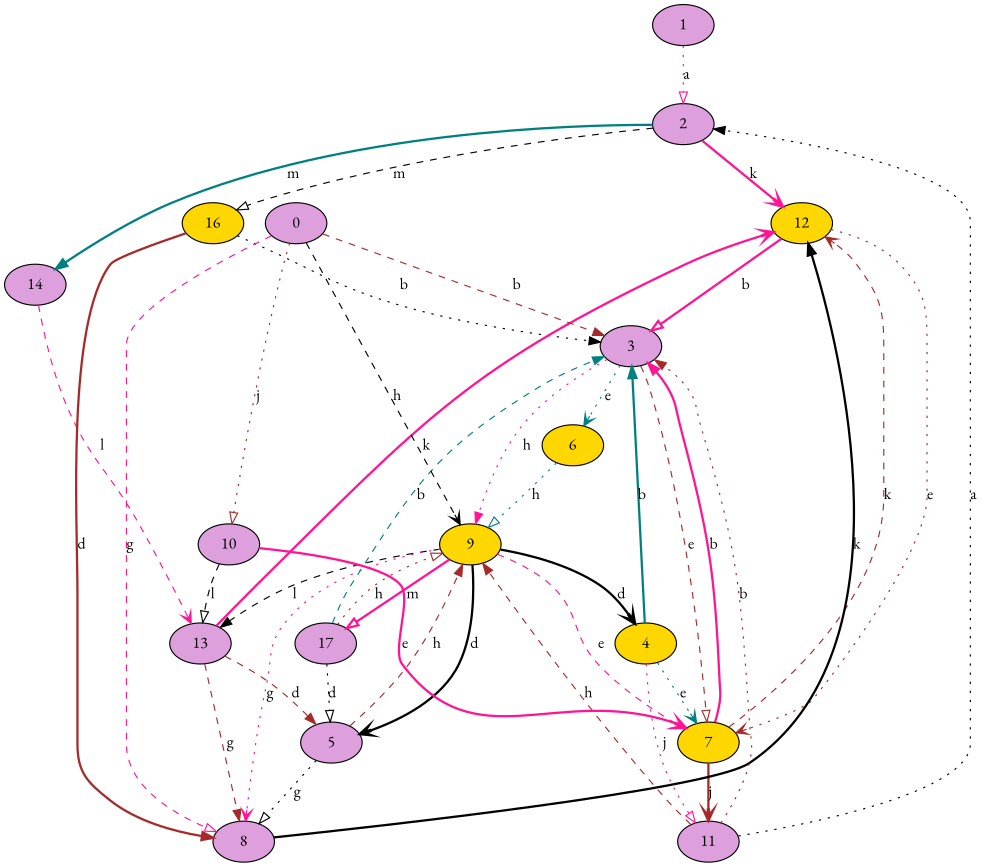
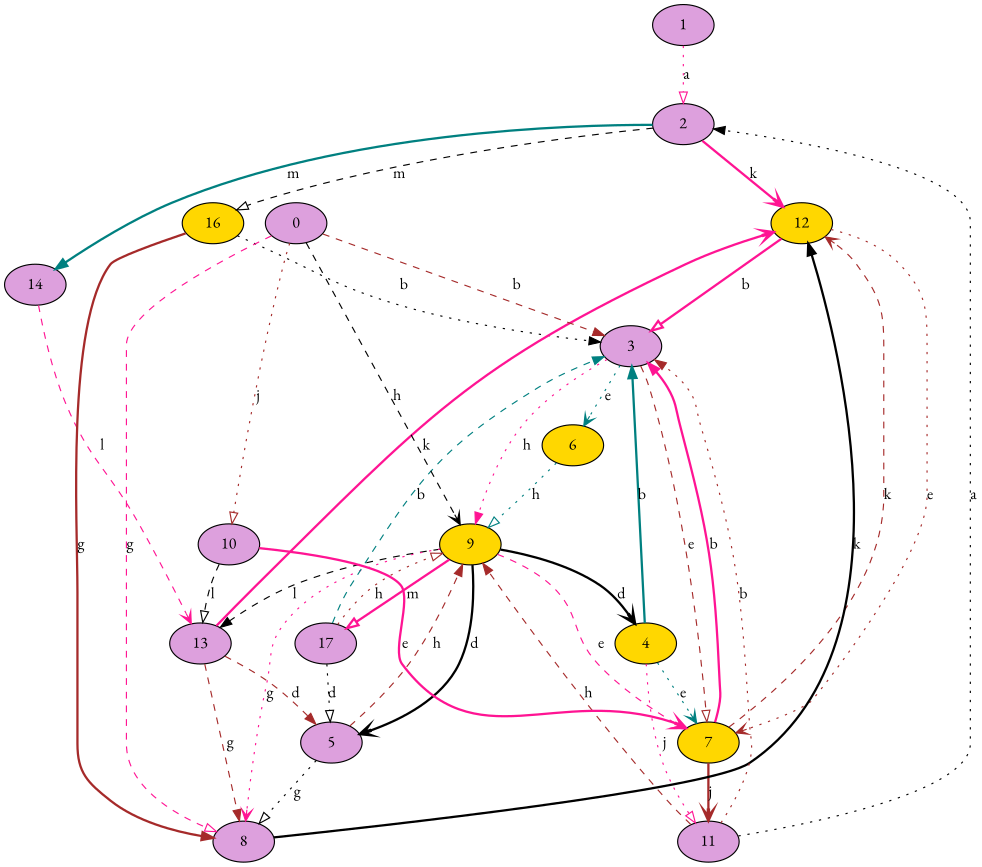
(81, 544) -> (81, 544)
